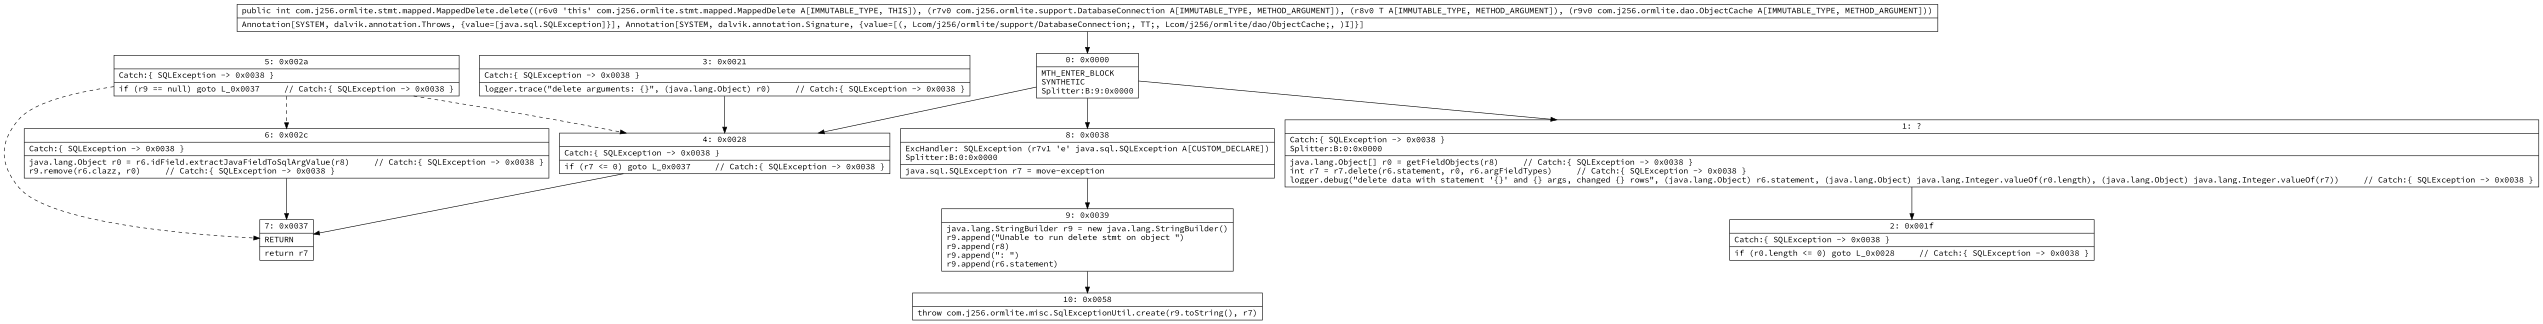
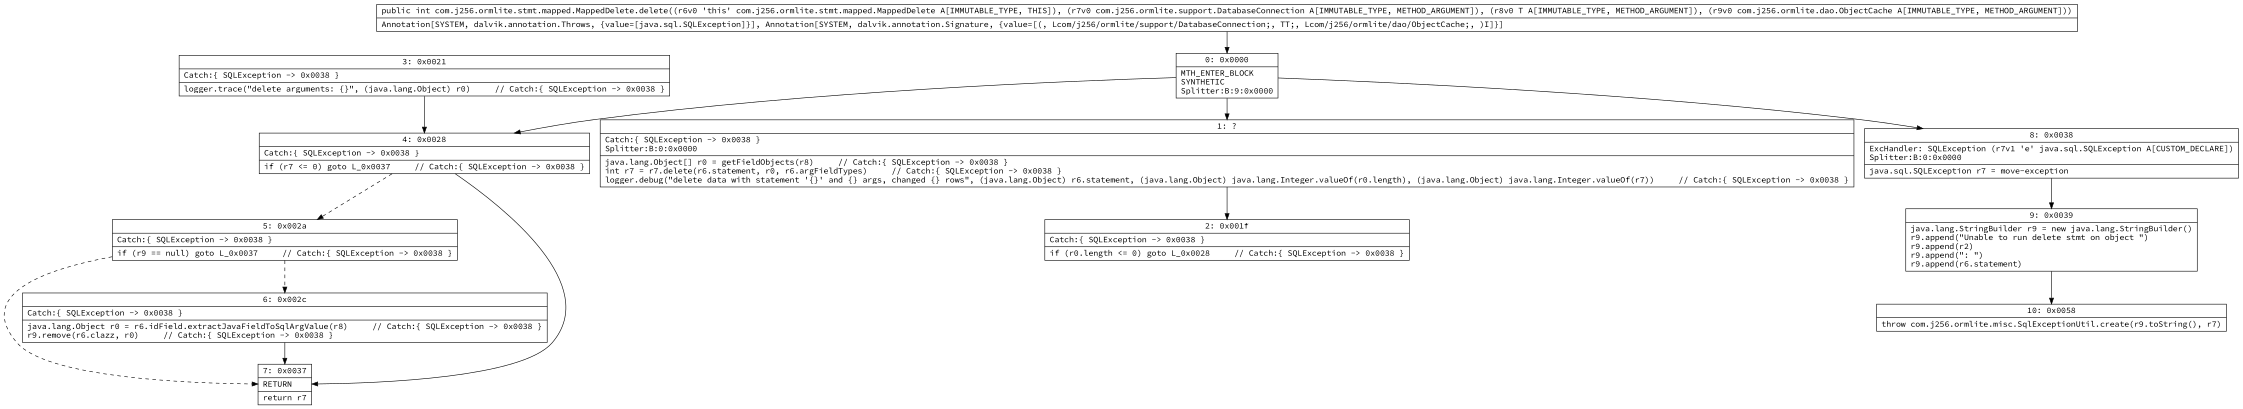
(517, 113) -> (357, 195)
(978, 246) -> (1942, 246)
